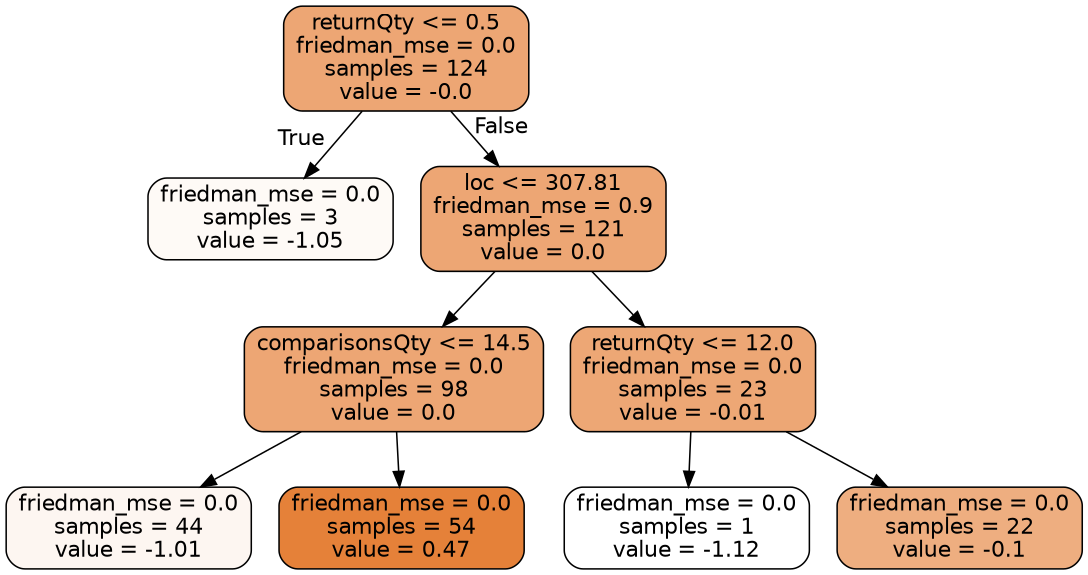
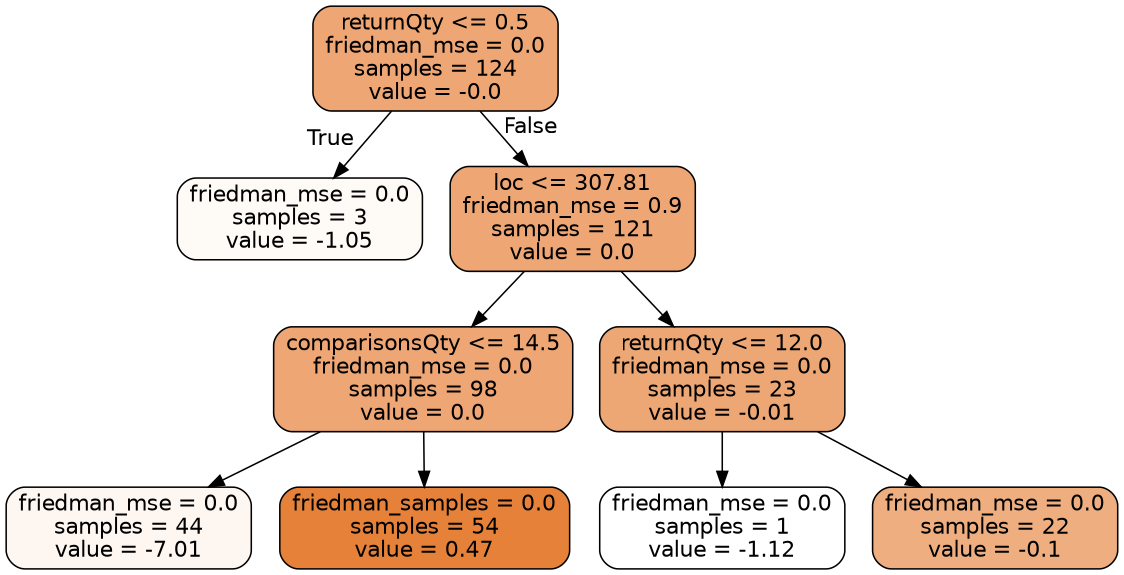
(129, 528) -> (129, 528)
(402, 528) -> (425, 528)
